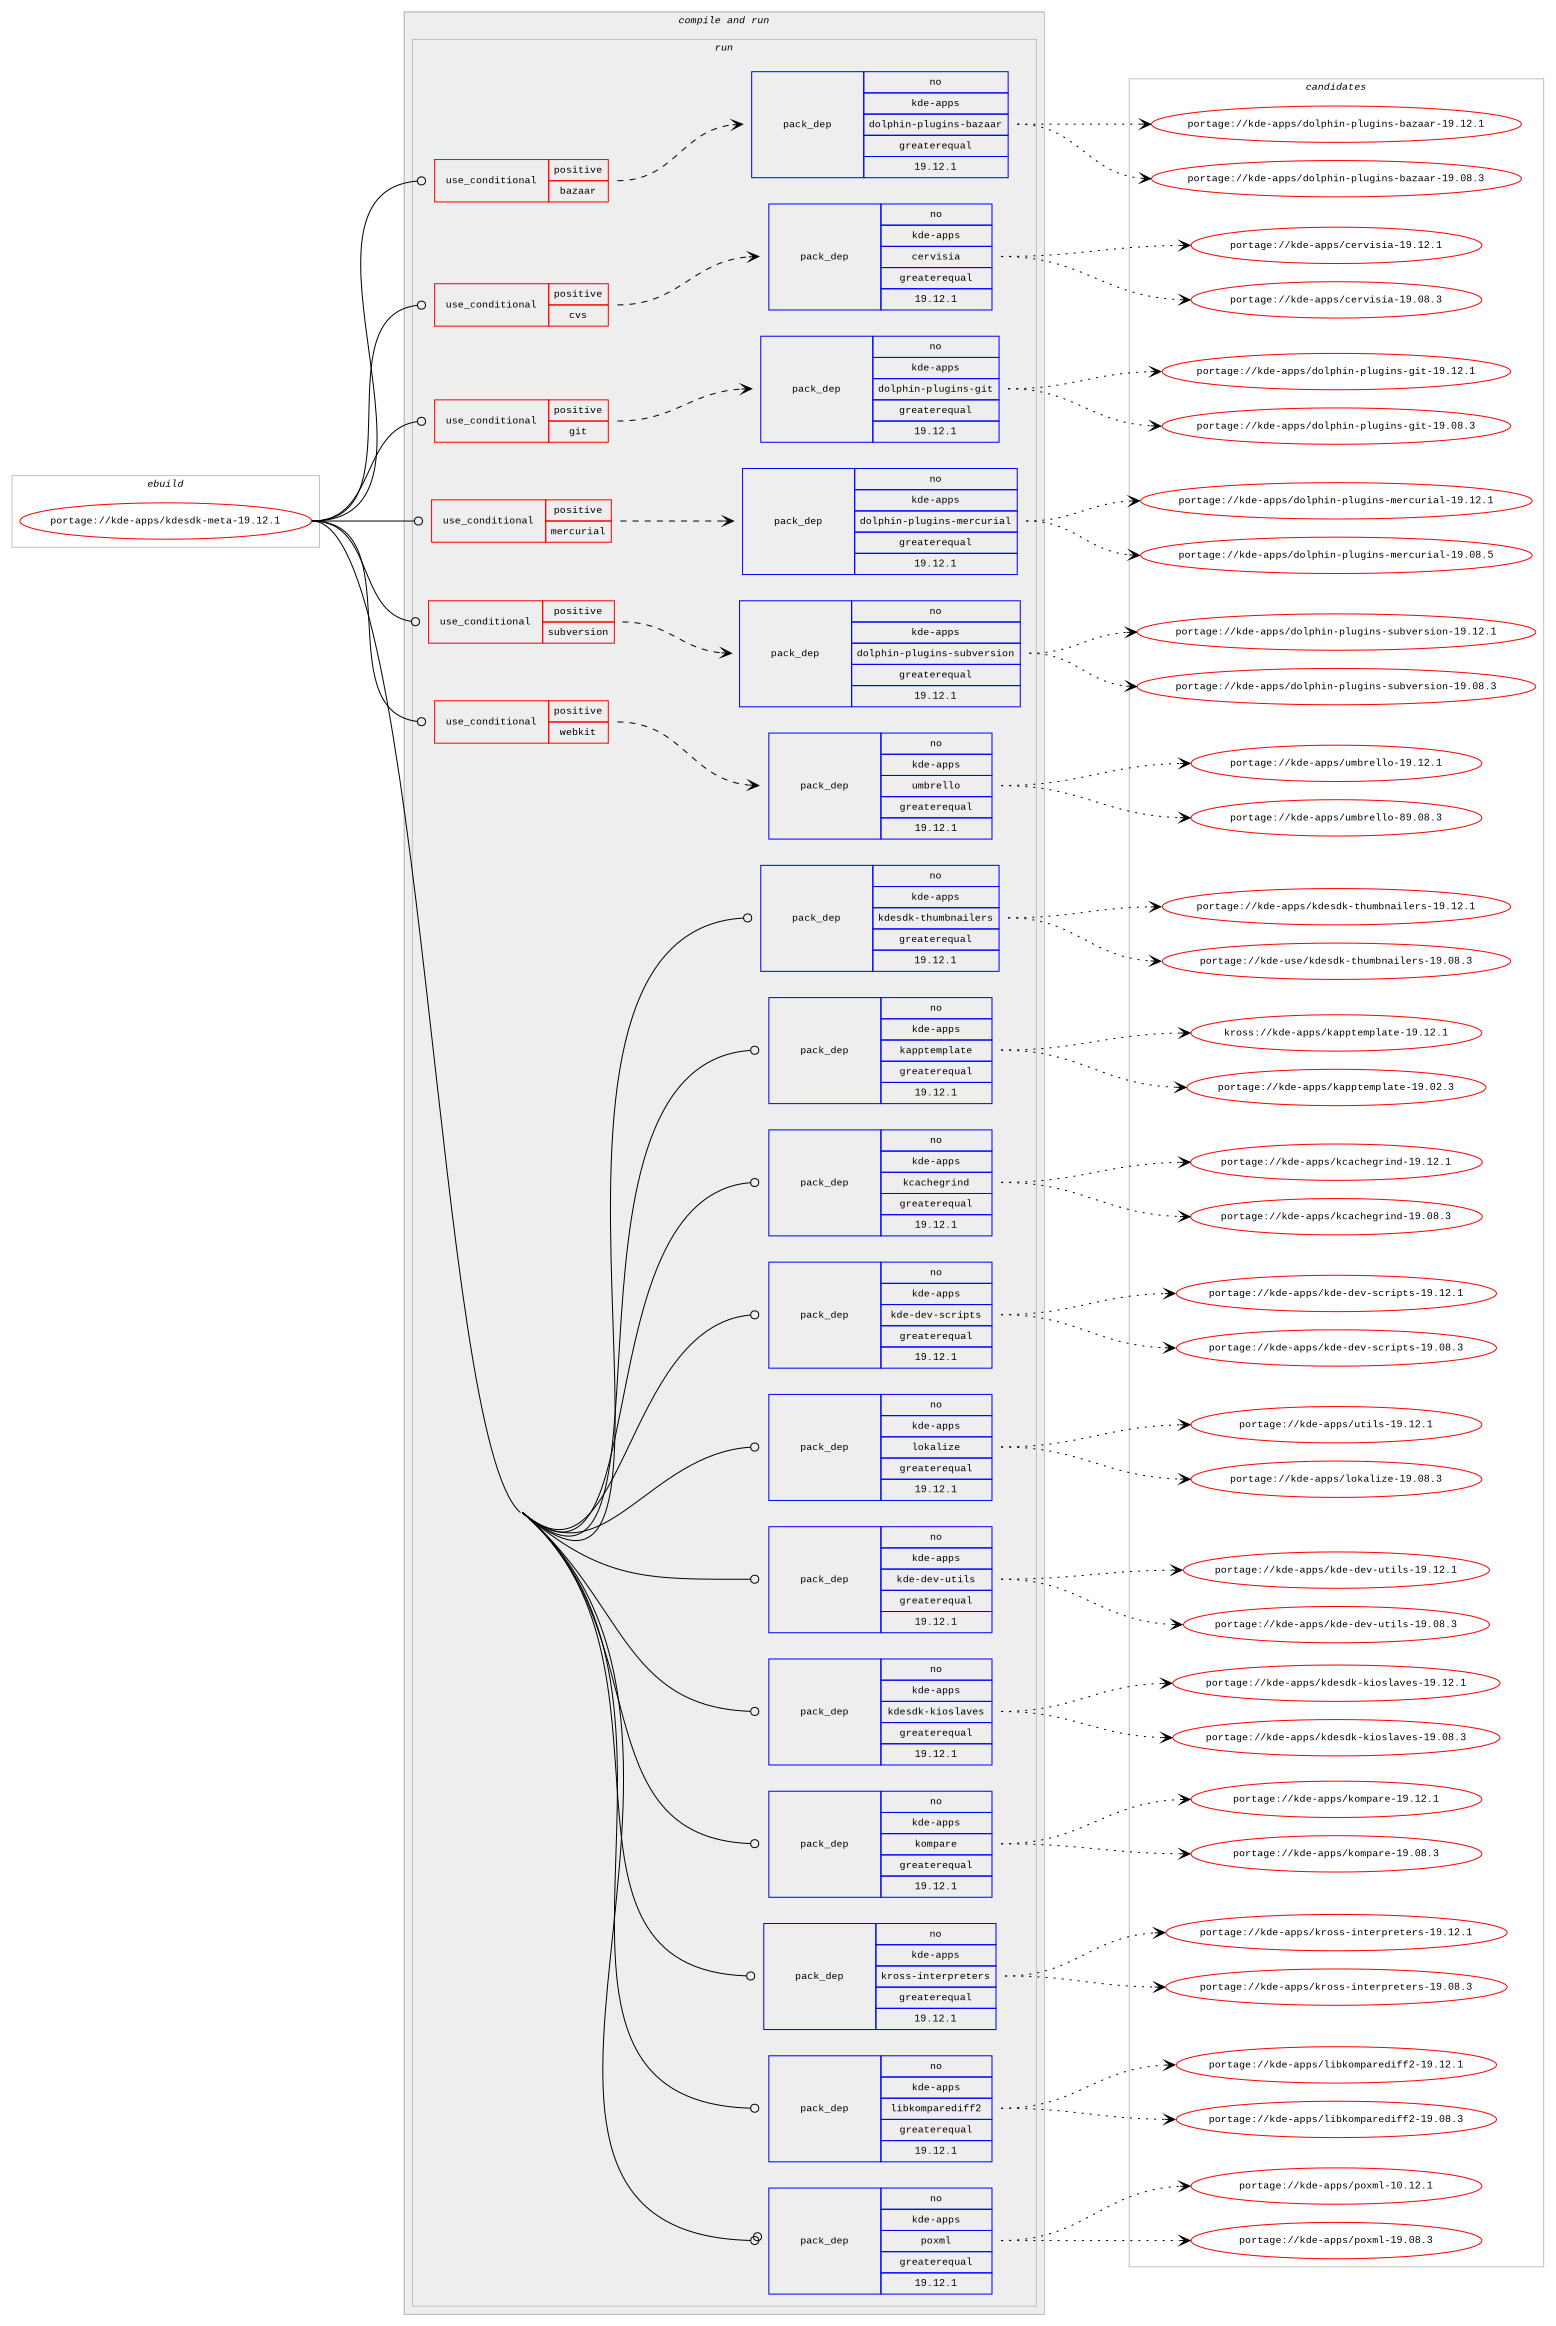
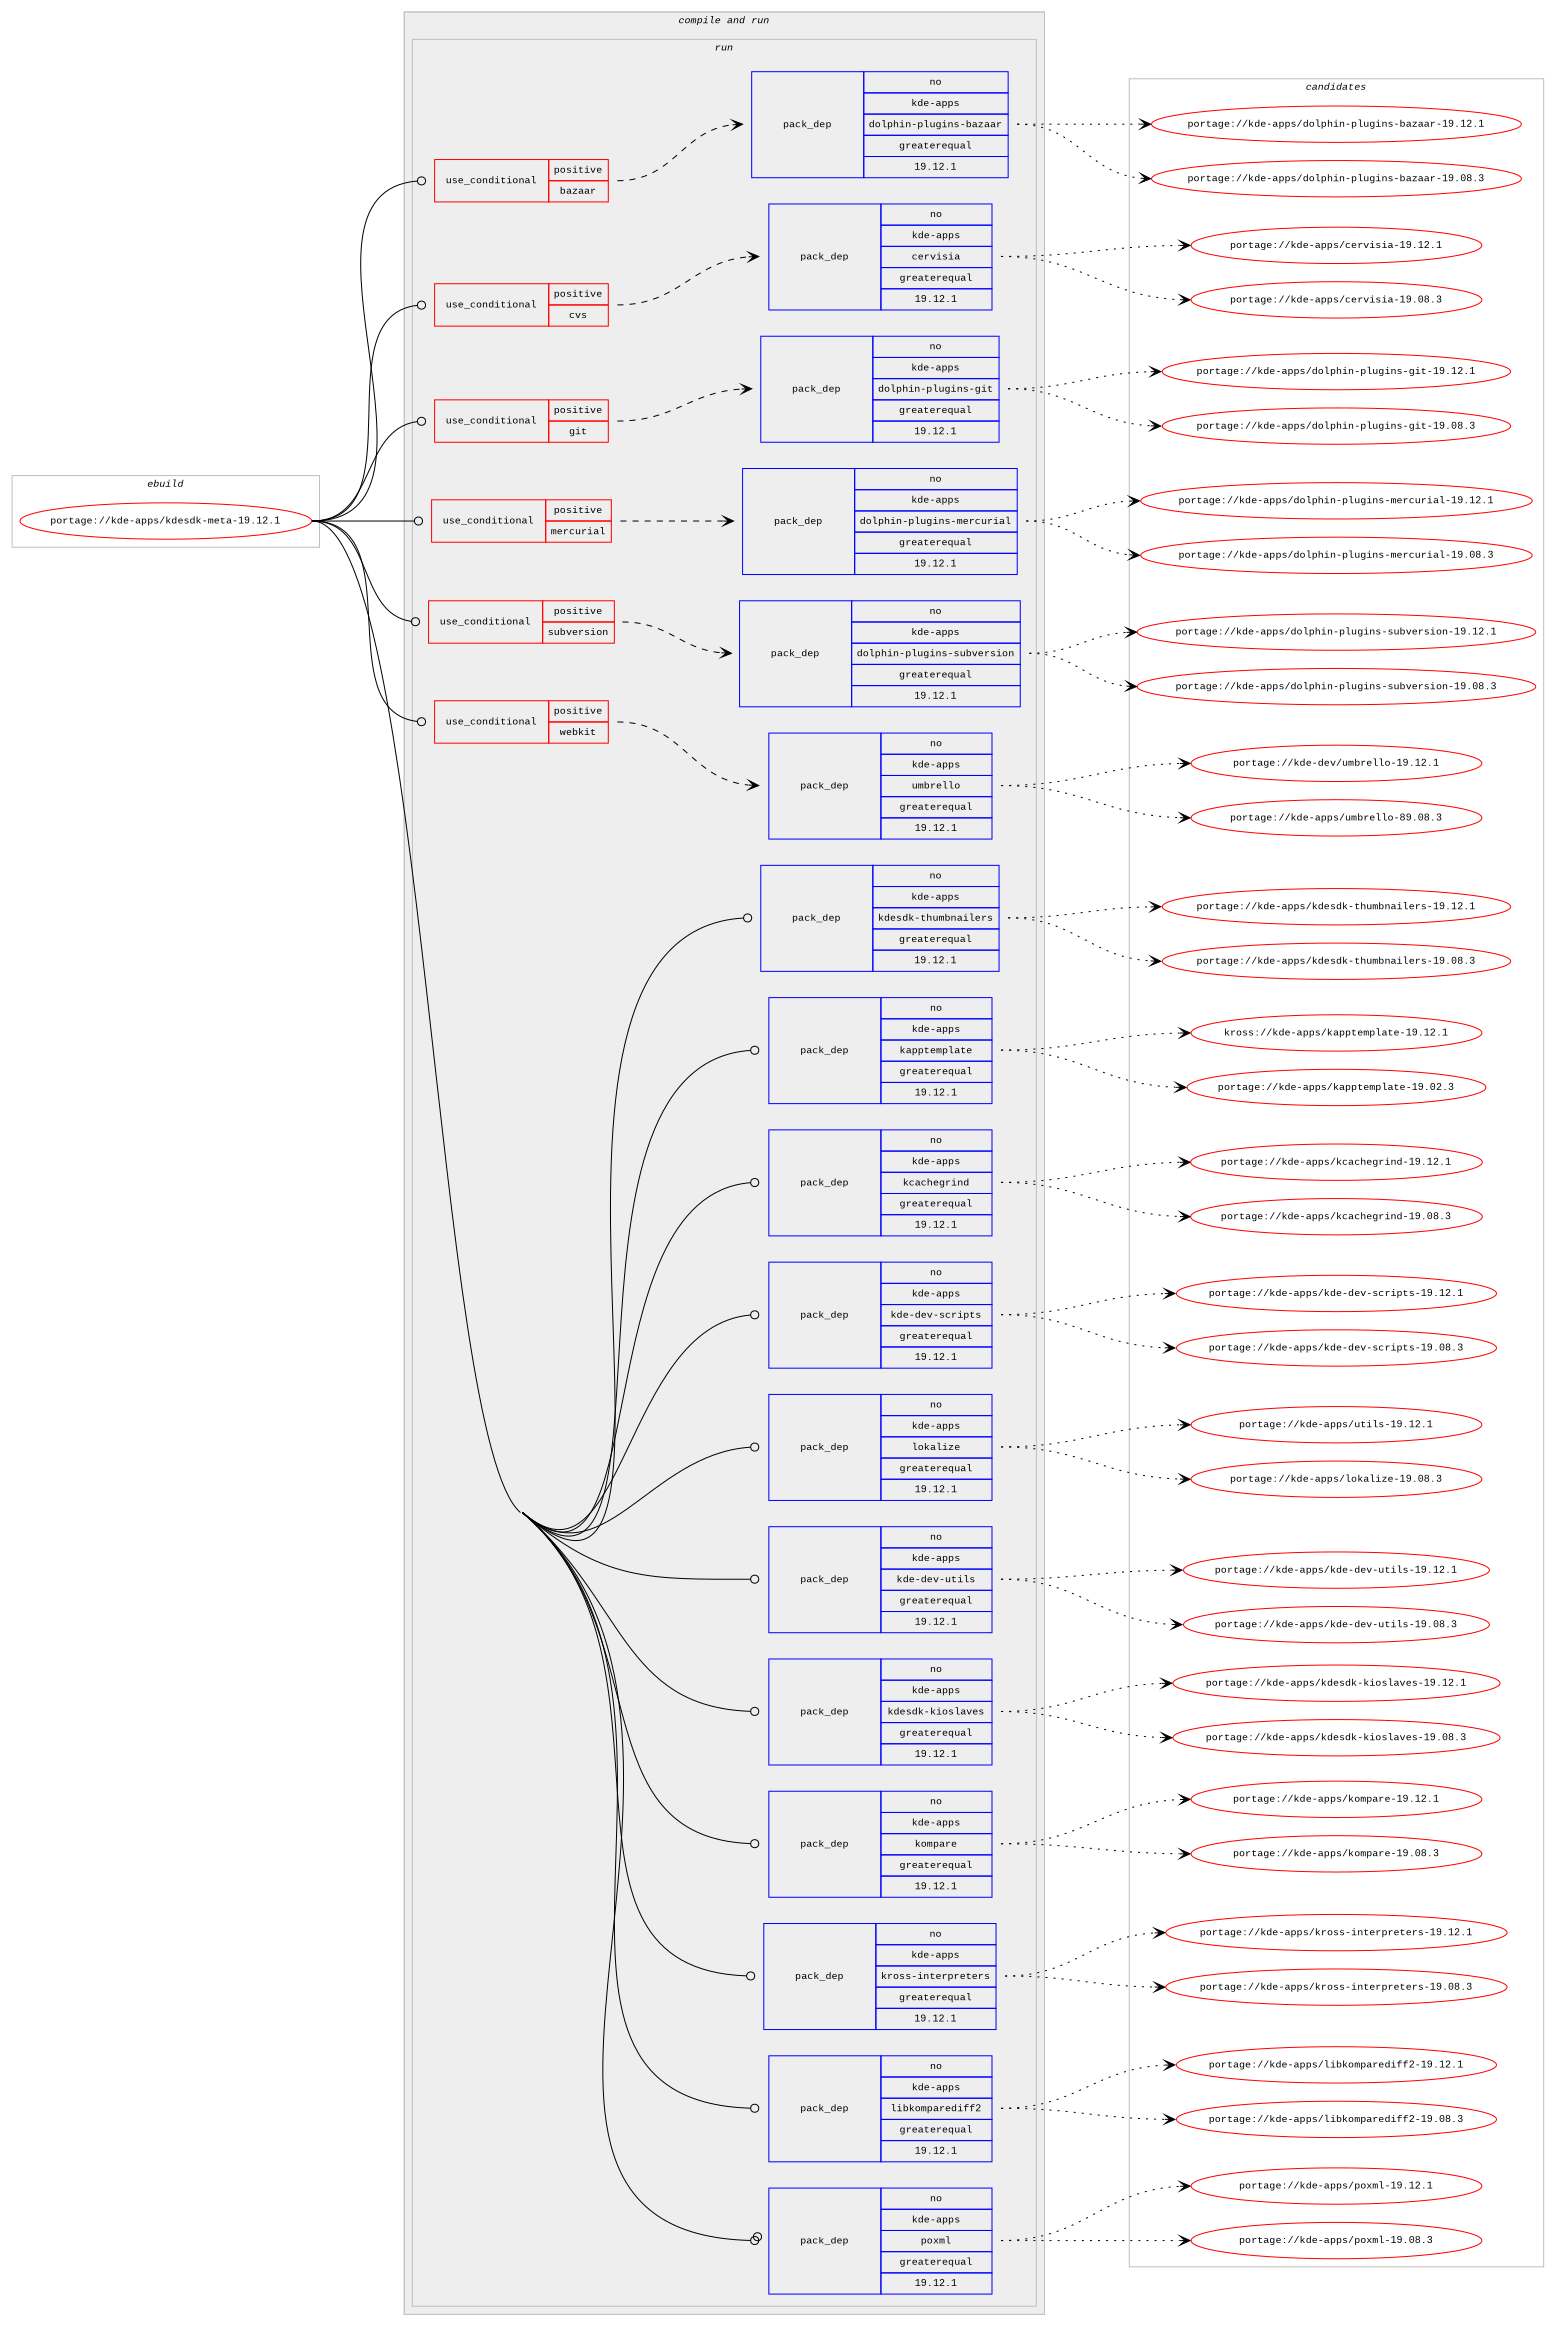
(1336, 555) -> (1336, 555)
(1336, 763) -> (1336, 763)
(1336, 961) -> (1336, 961)
(1336, 2186) -> (1336, 2186)
